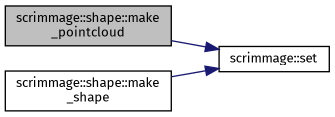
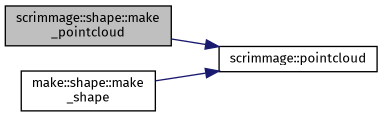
(274, 59) -> (298, 59)
(88, 91) -> (88, 91)
